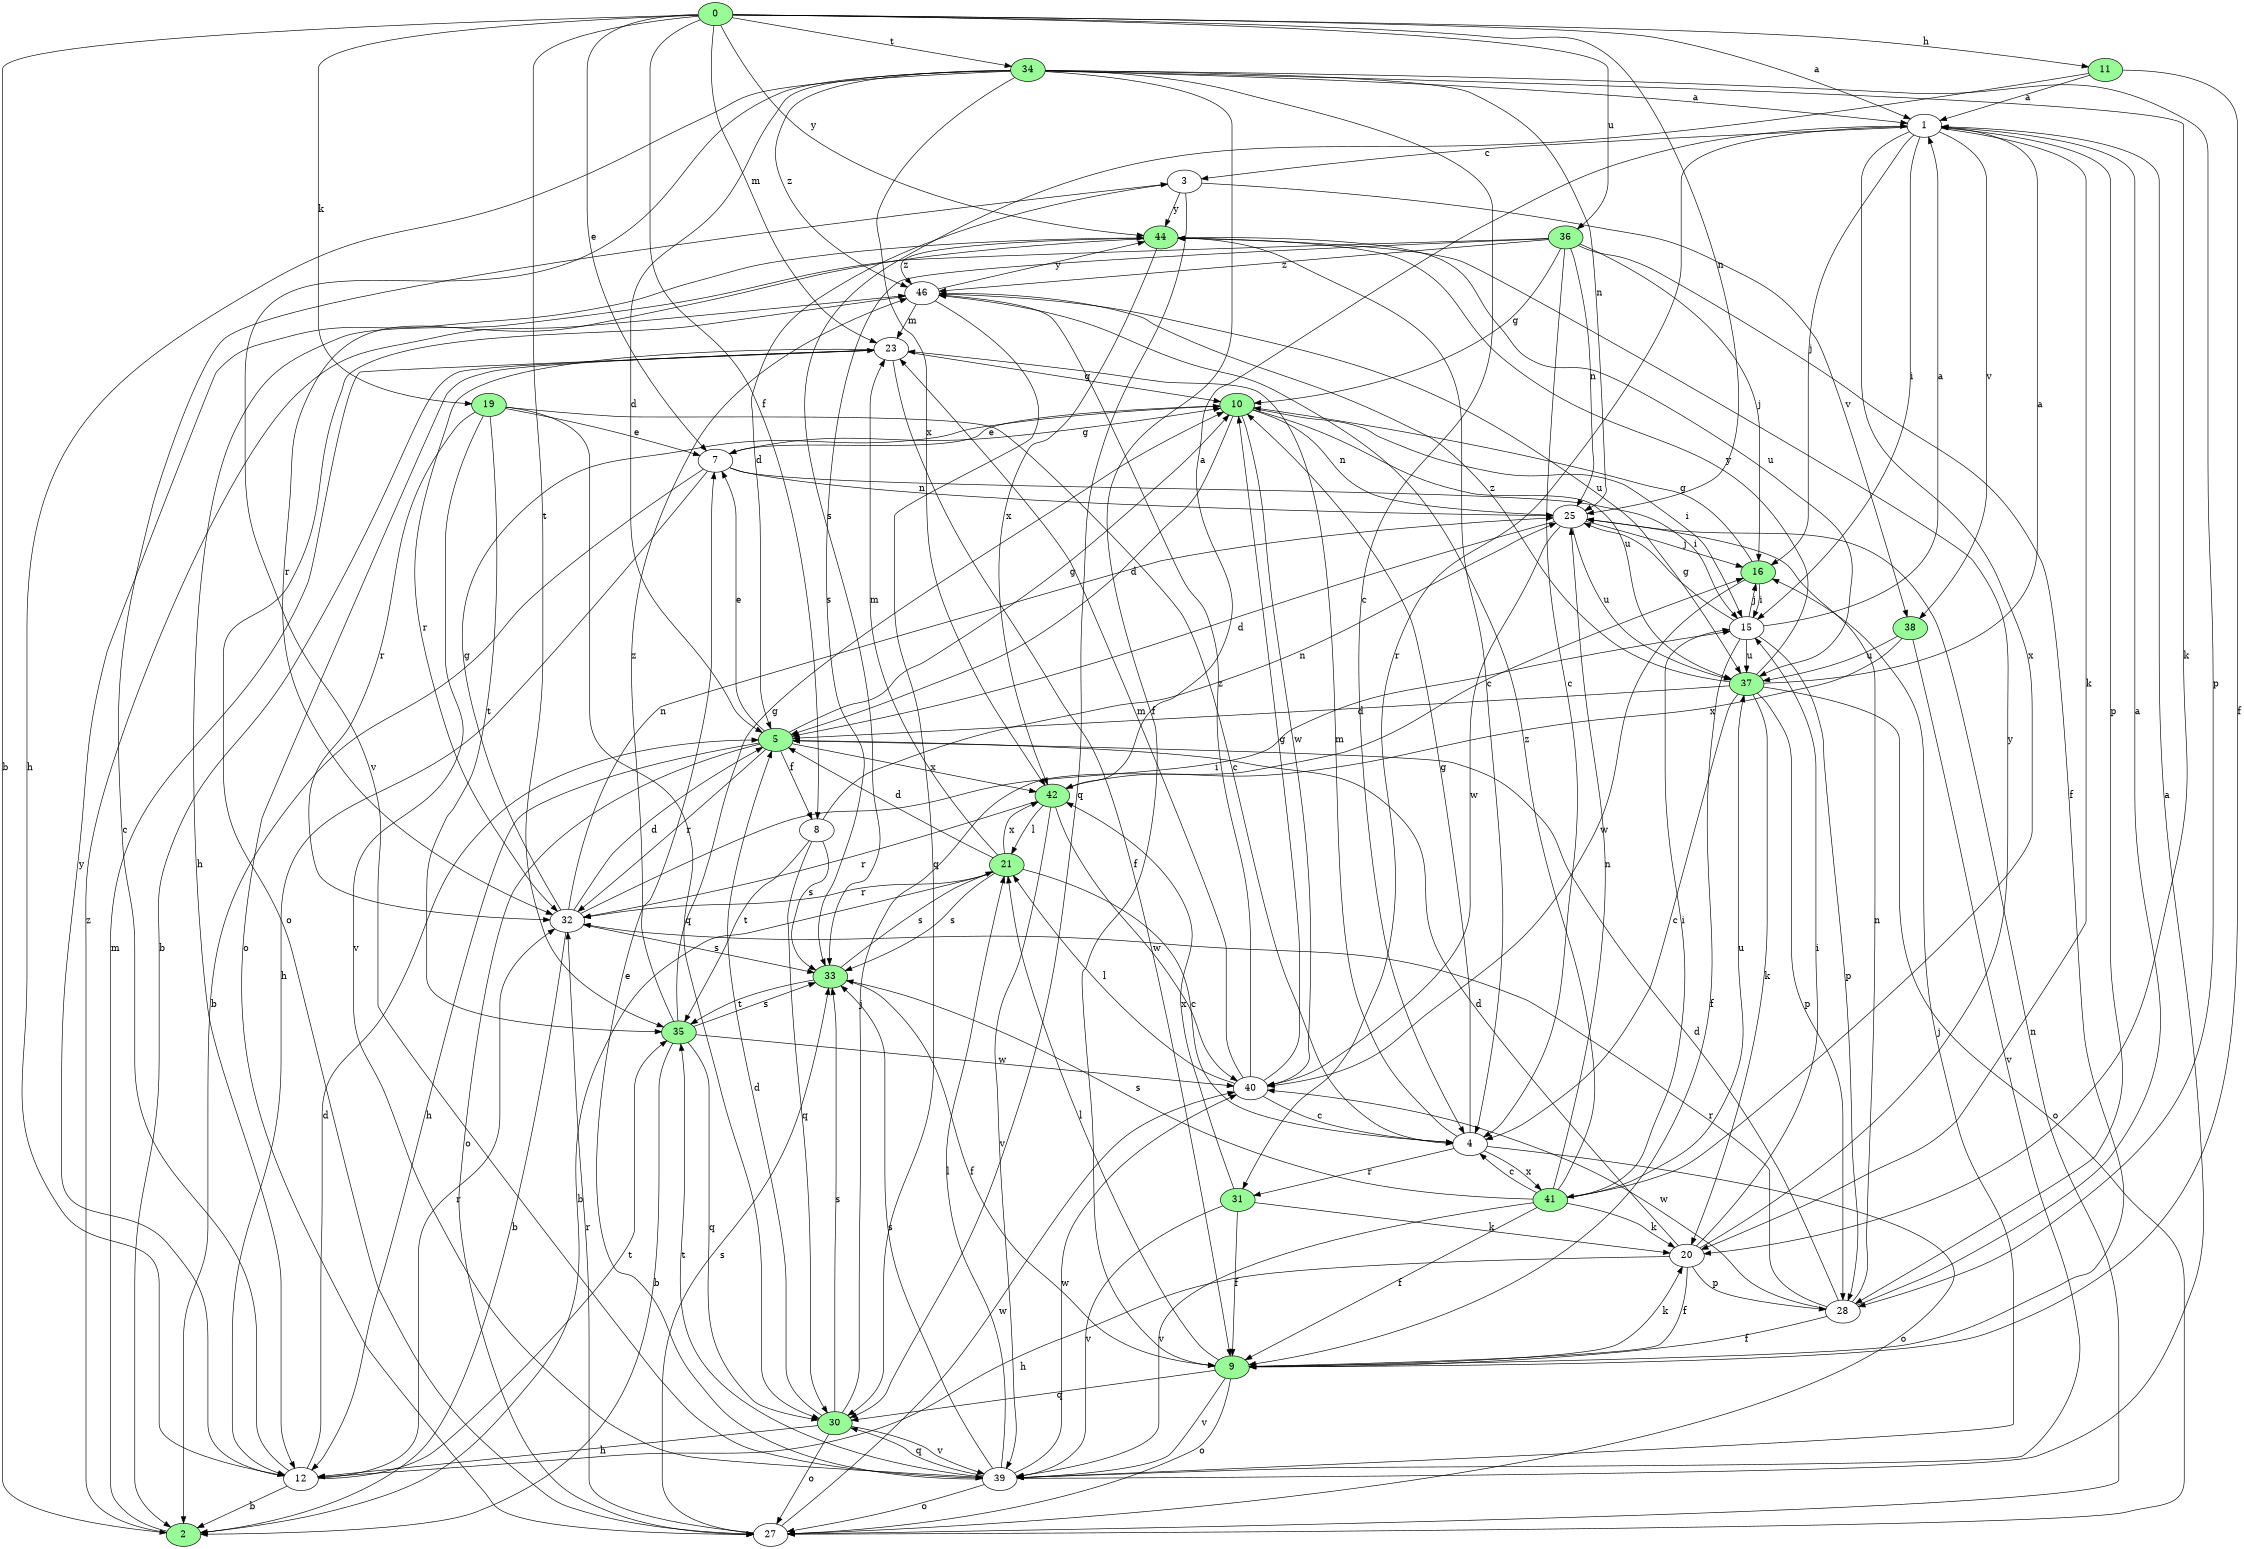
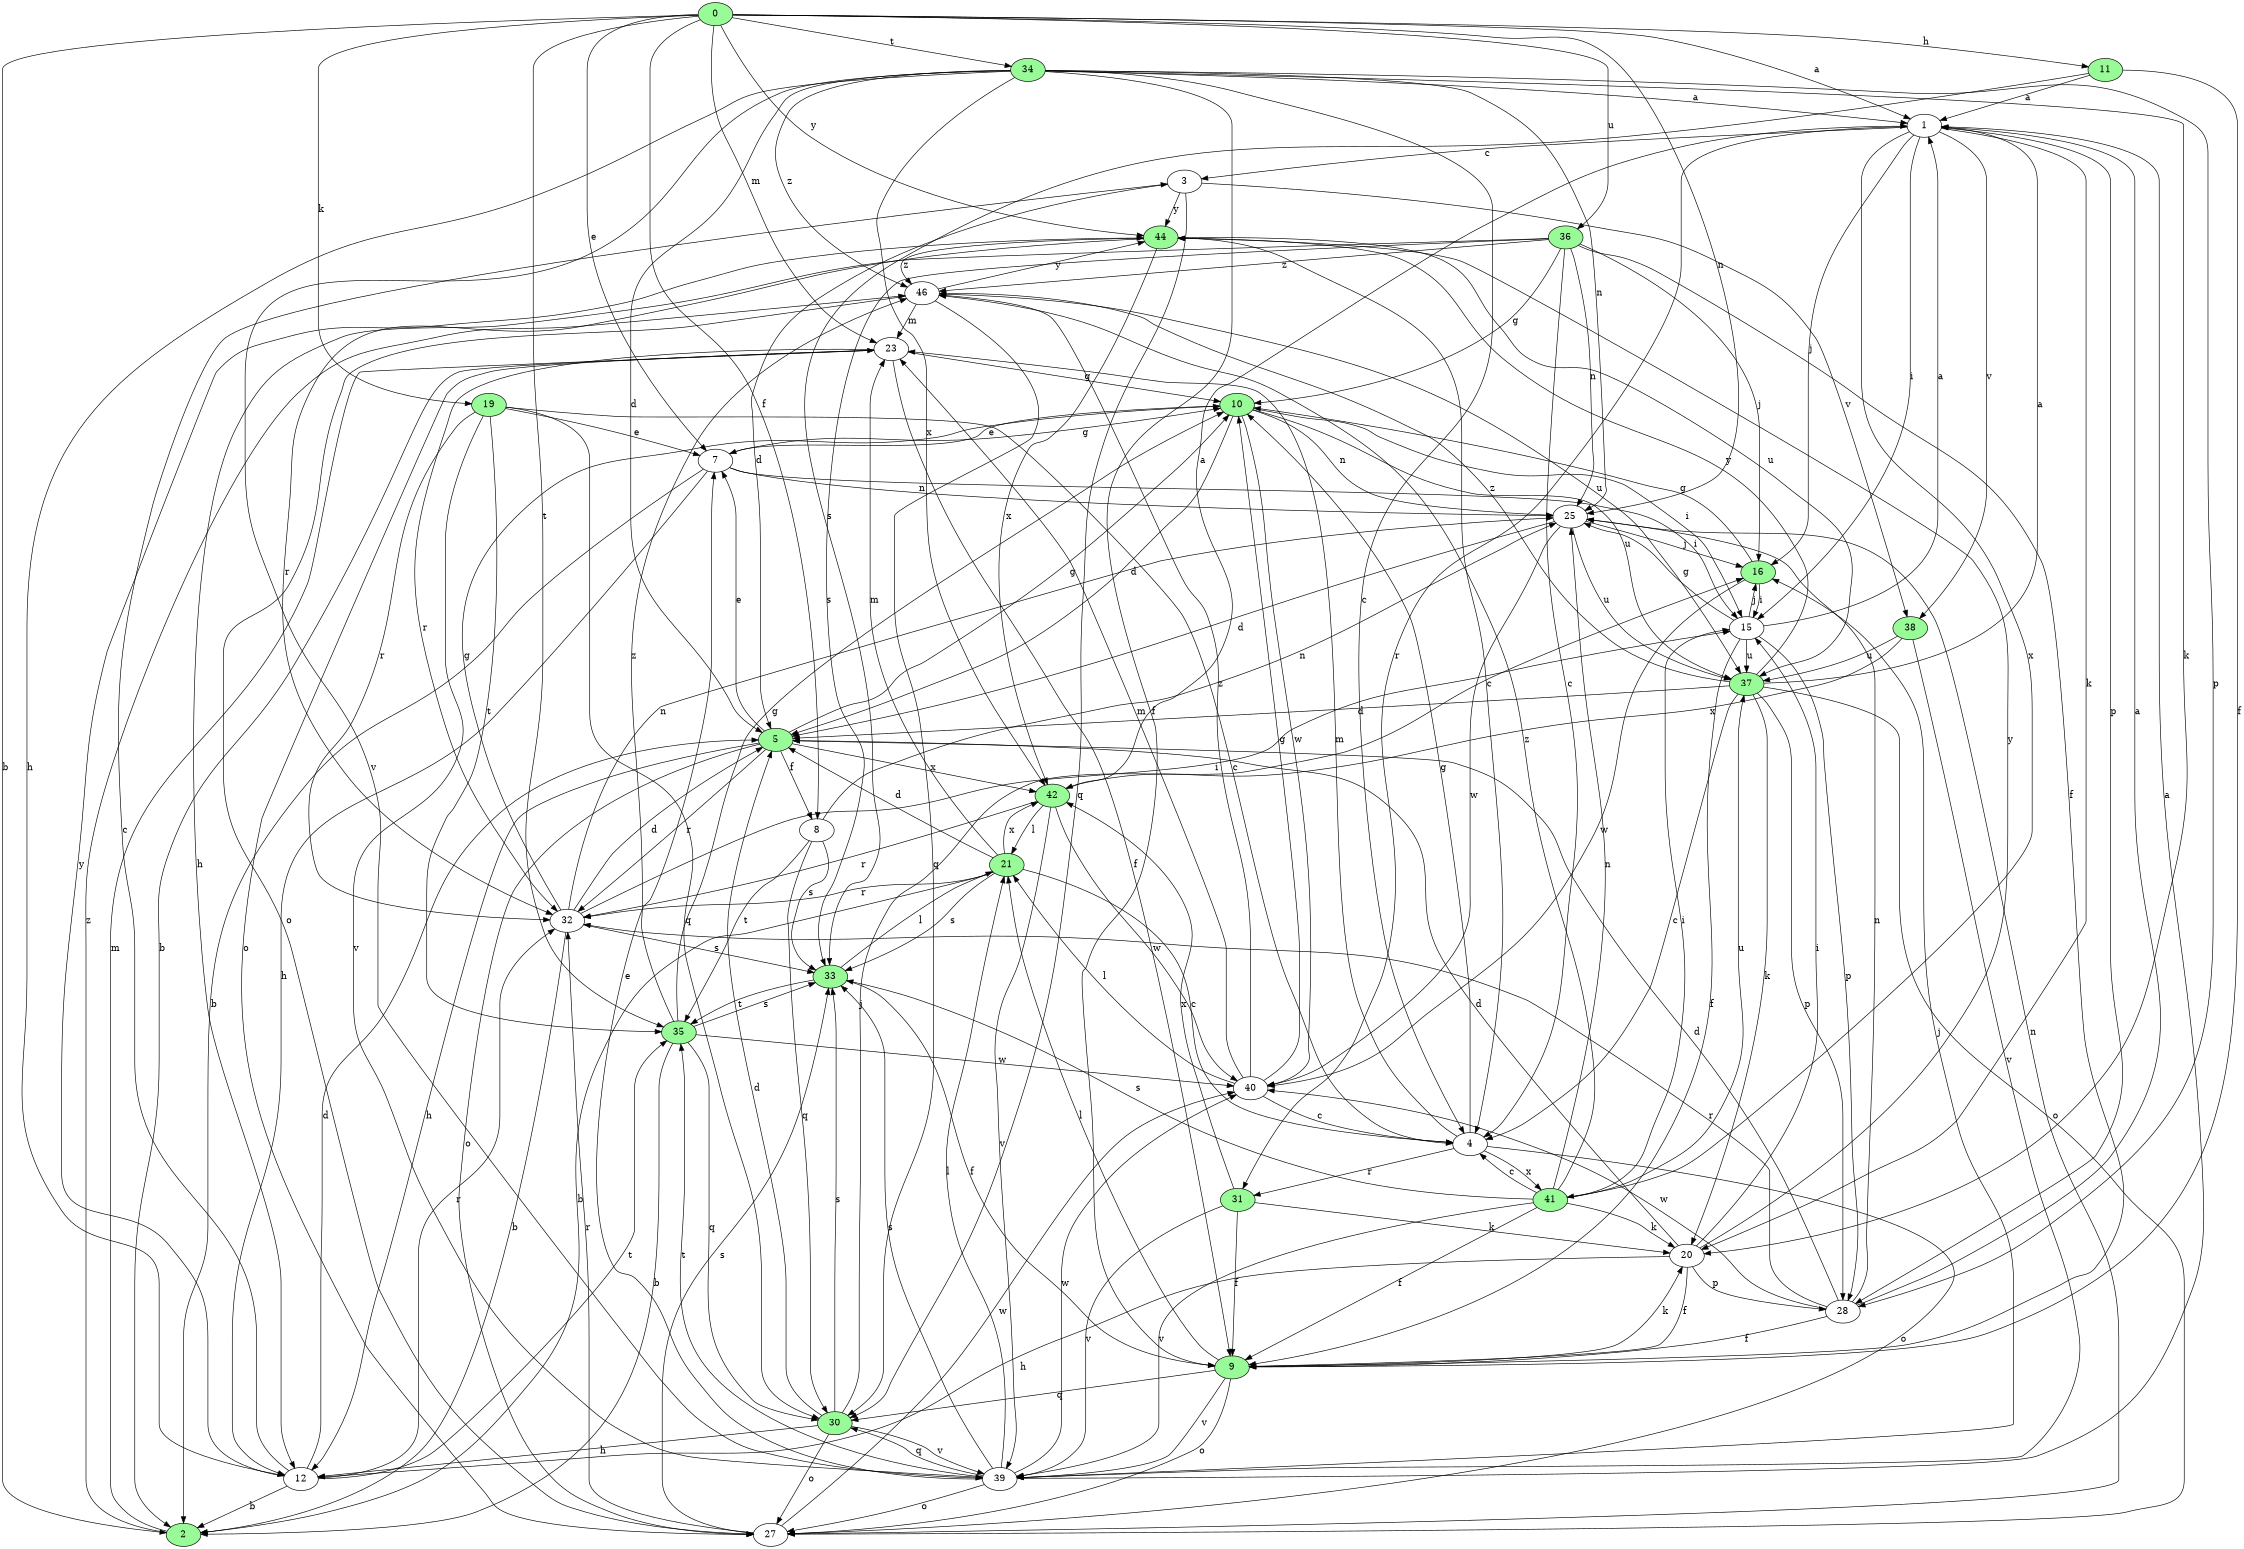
(920, 921) -> (920, 921)
